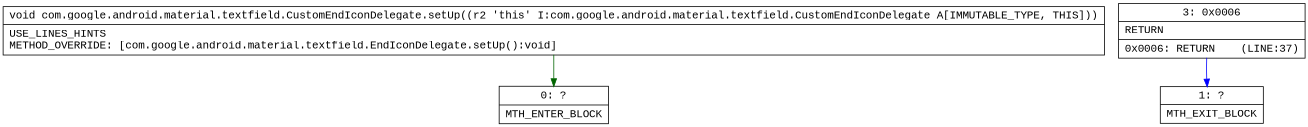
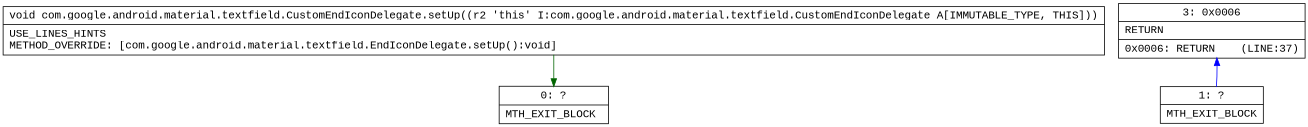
(1207, 68) -> (1217, 76)
(554, 114) -> (551, 114)
